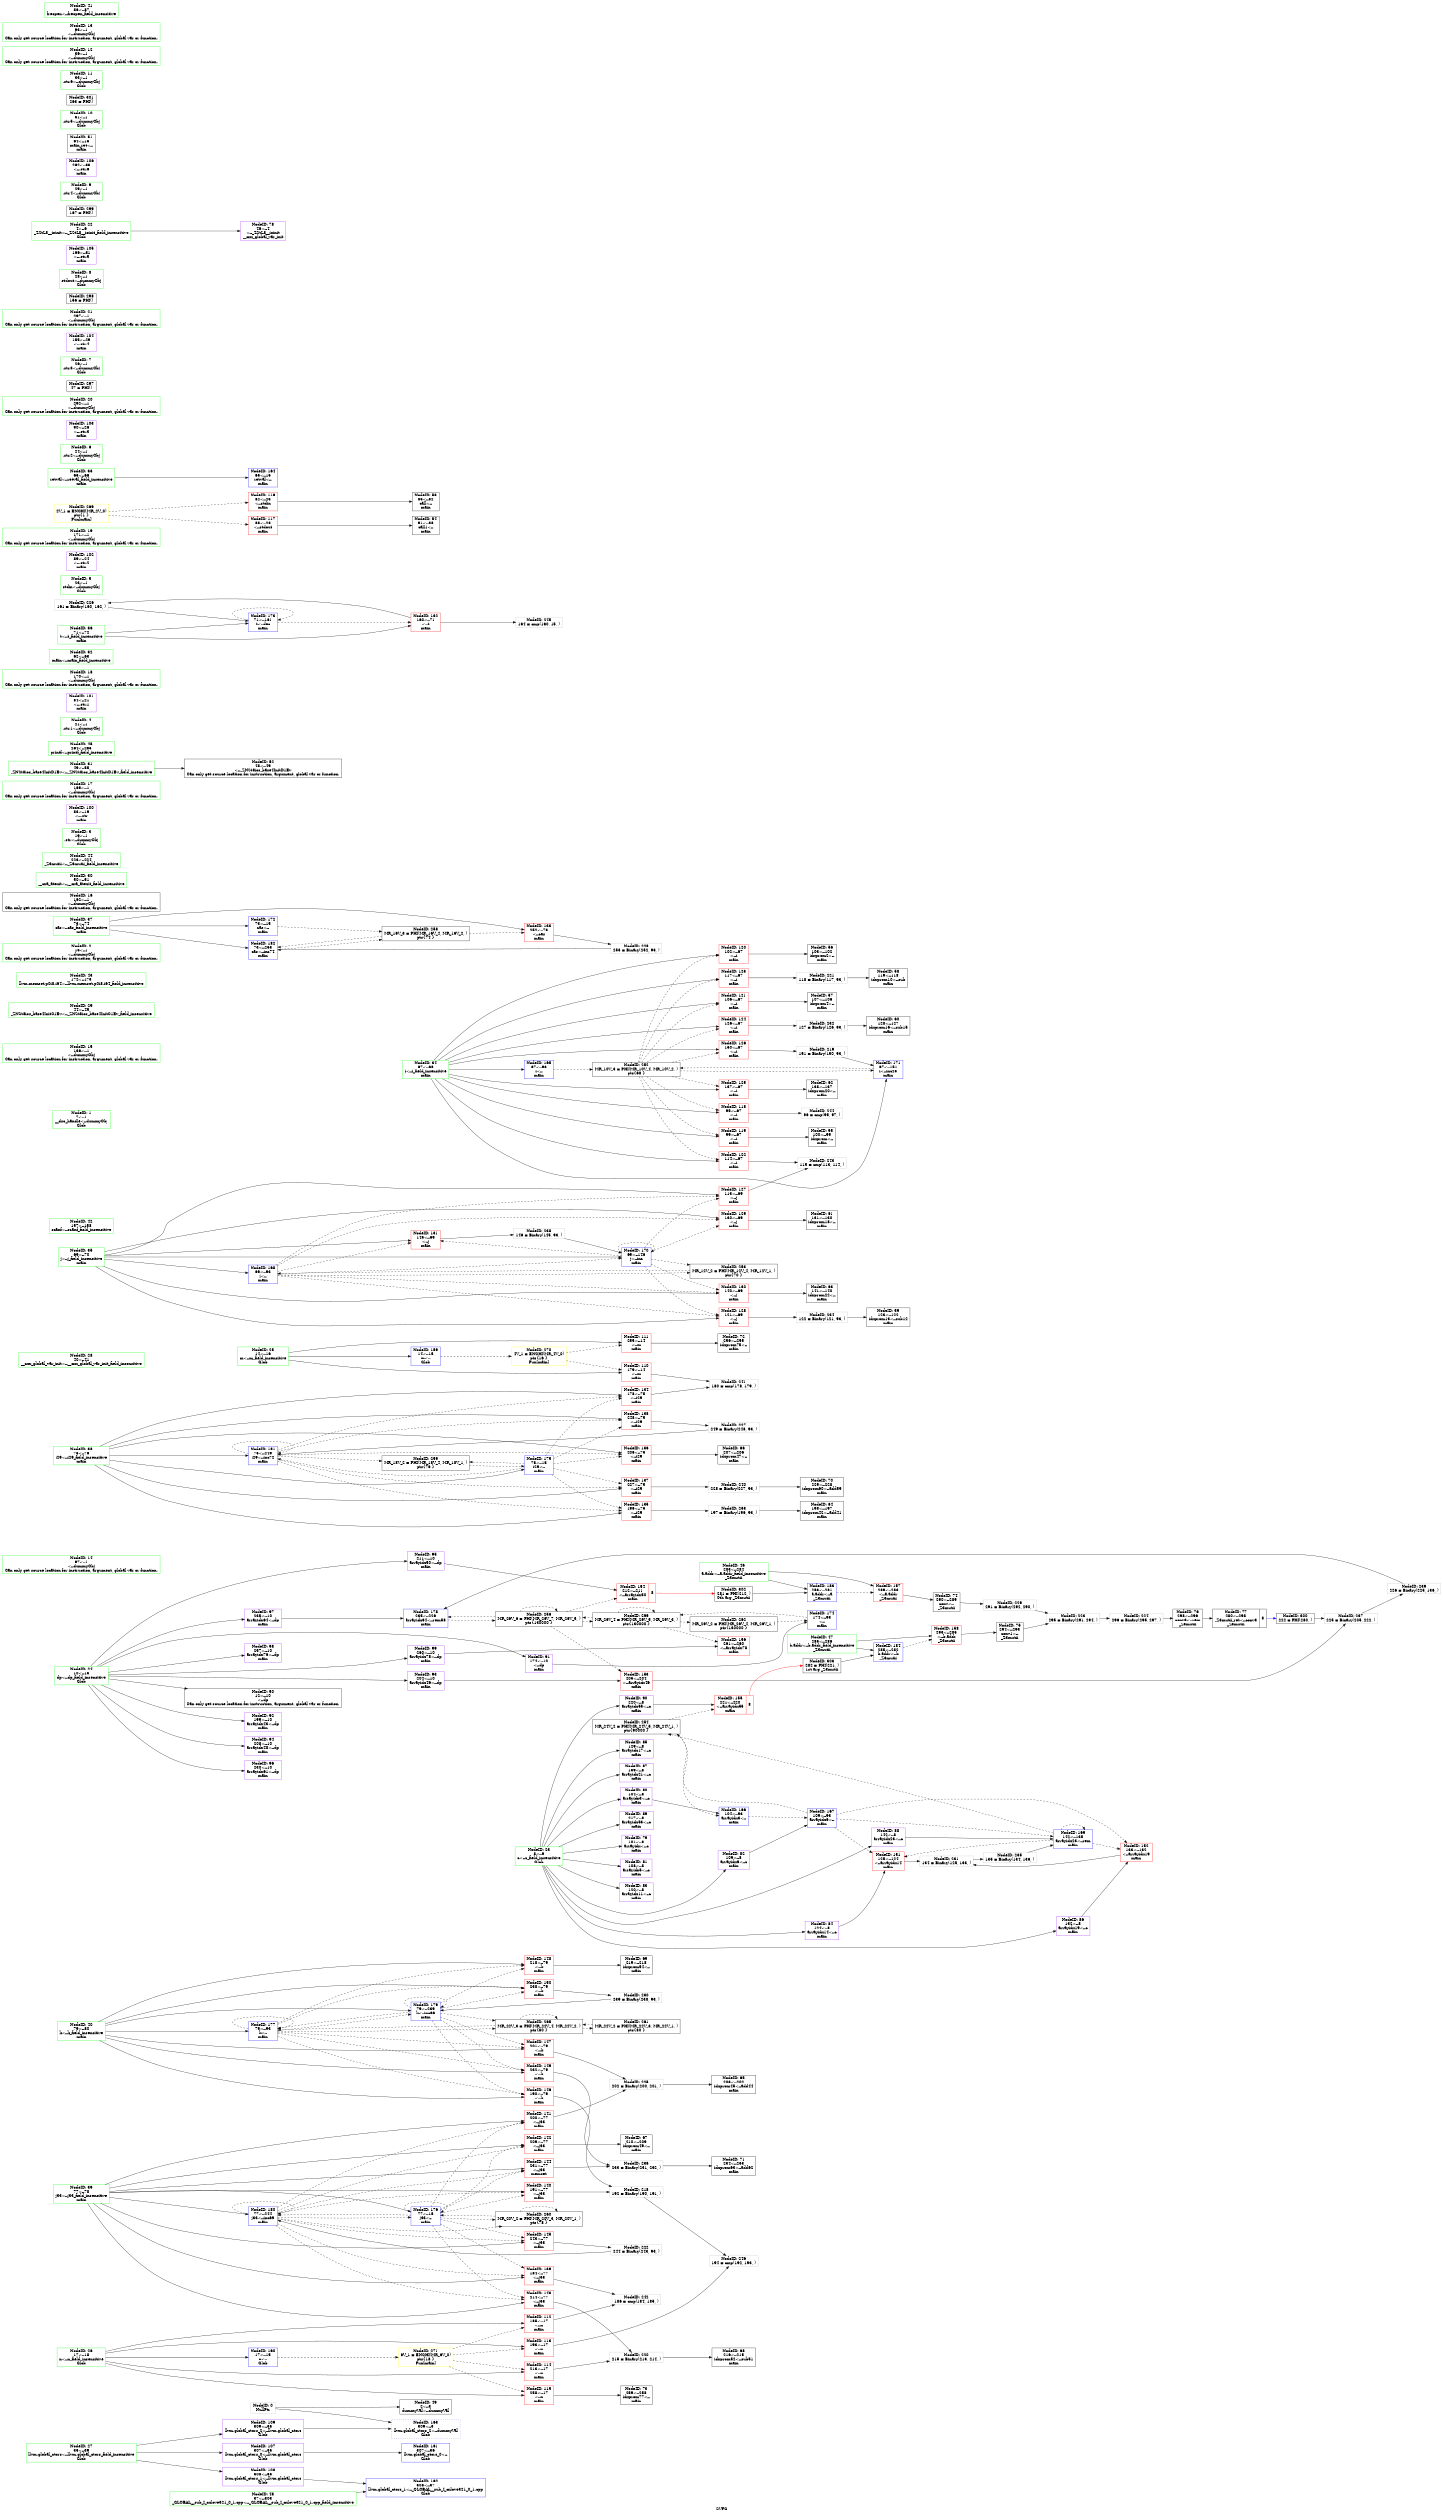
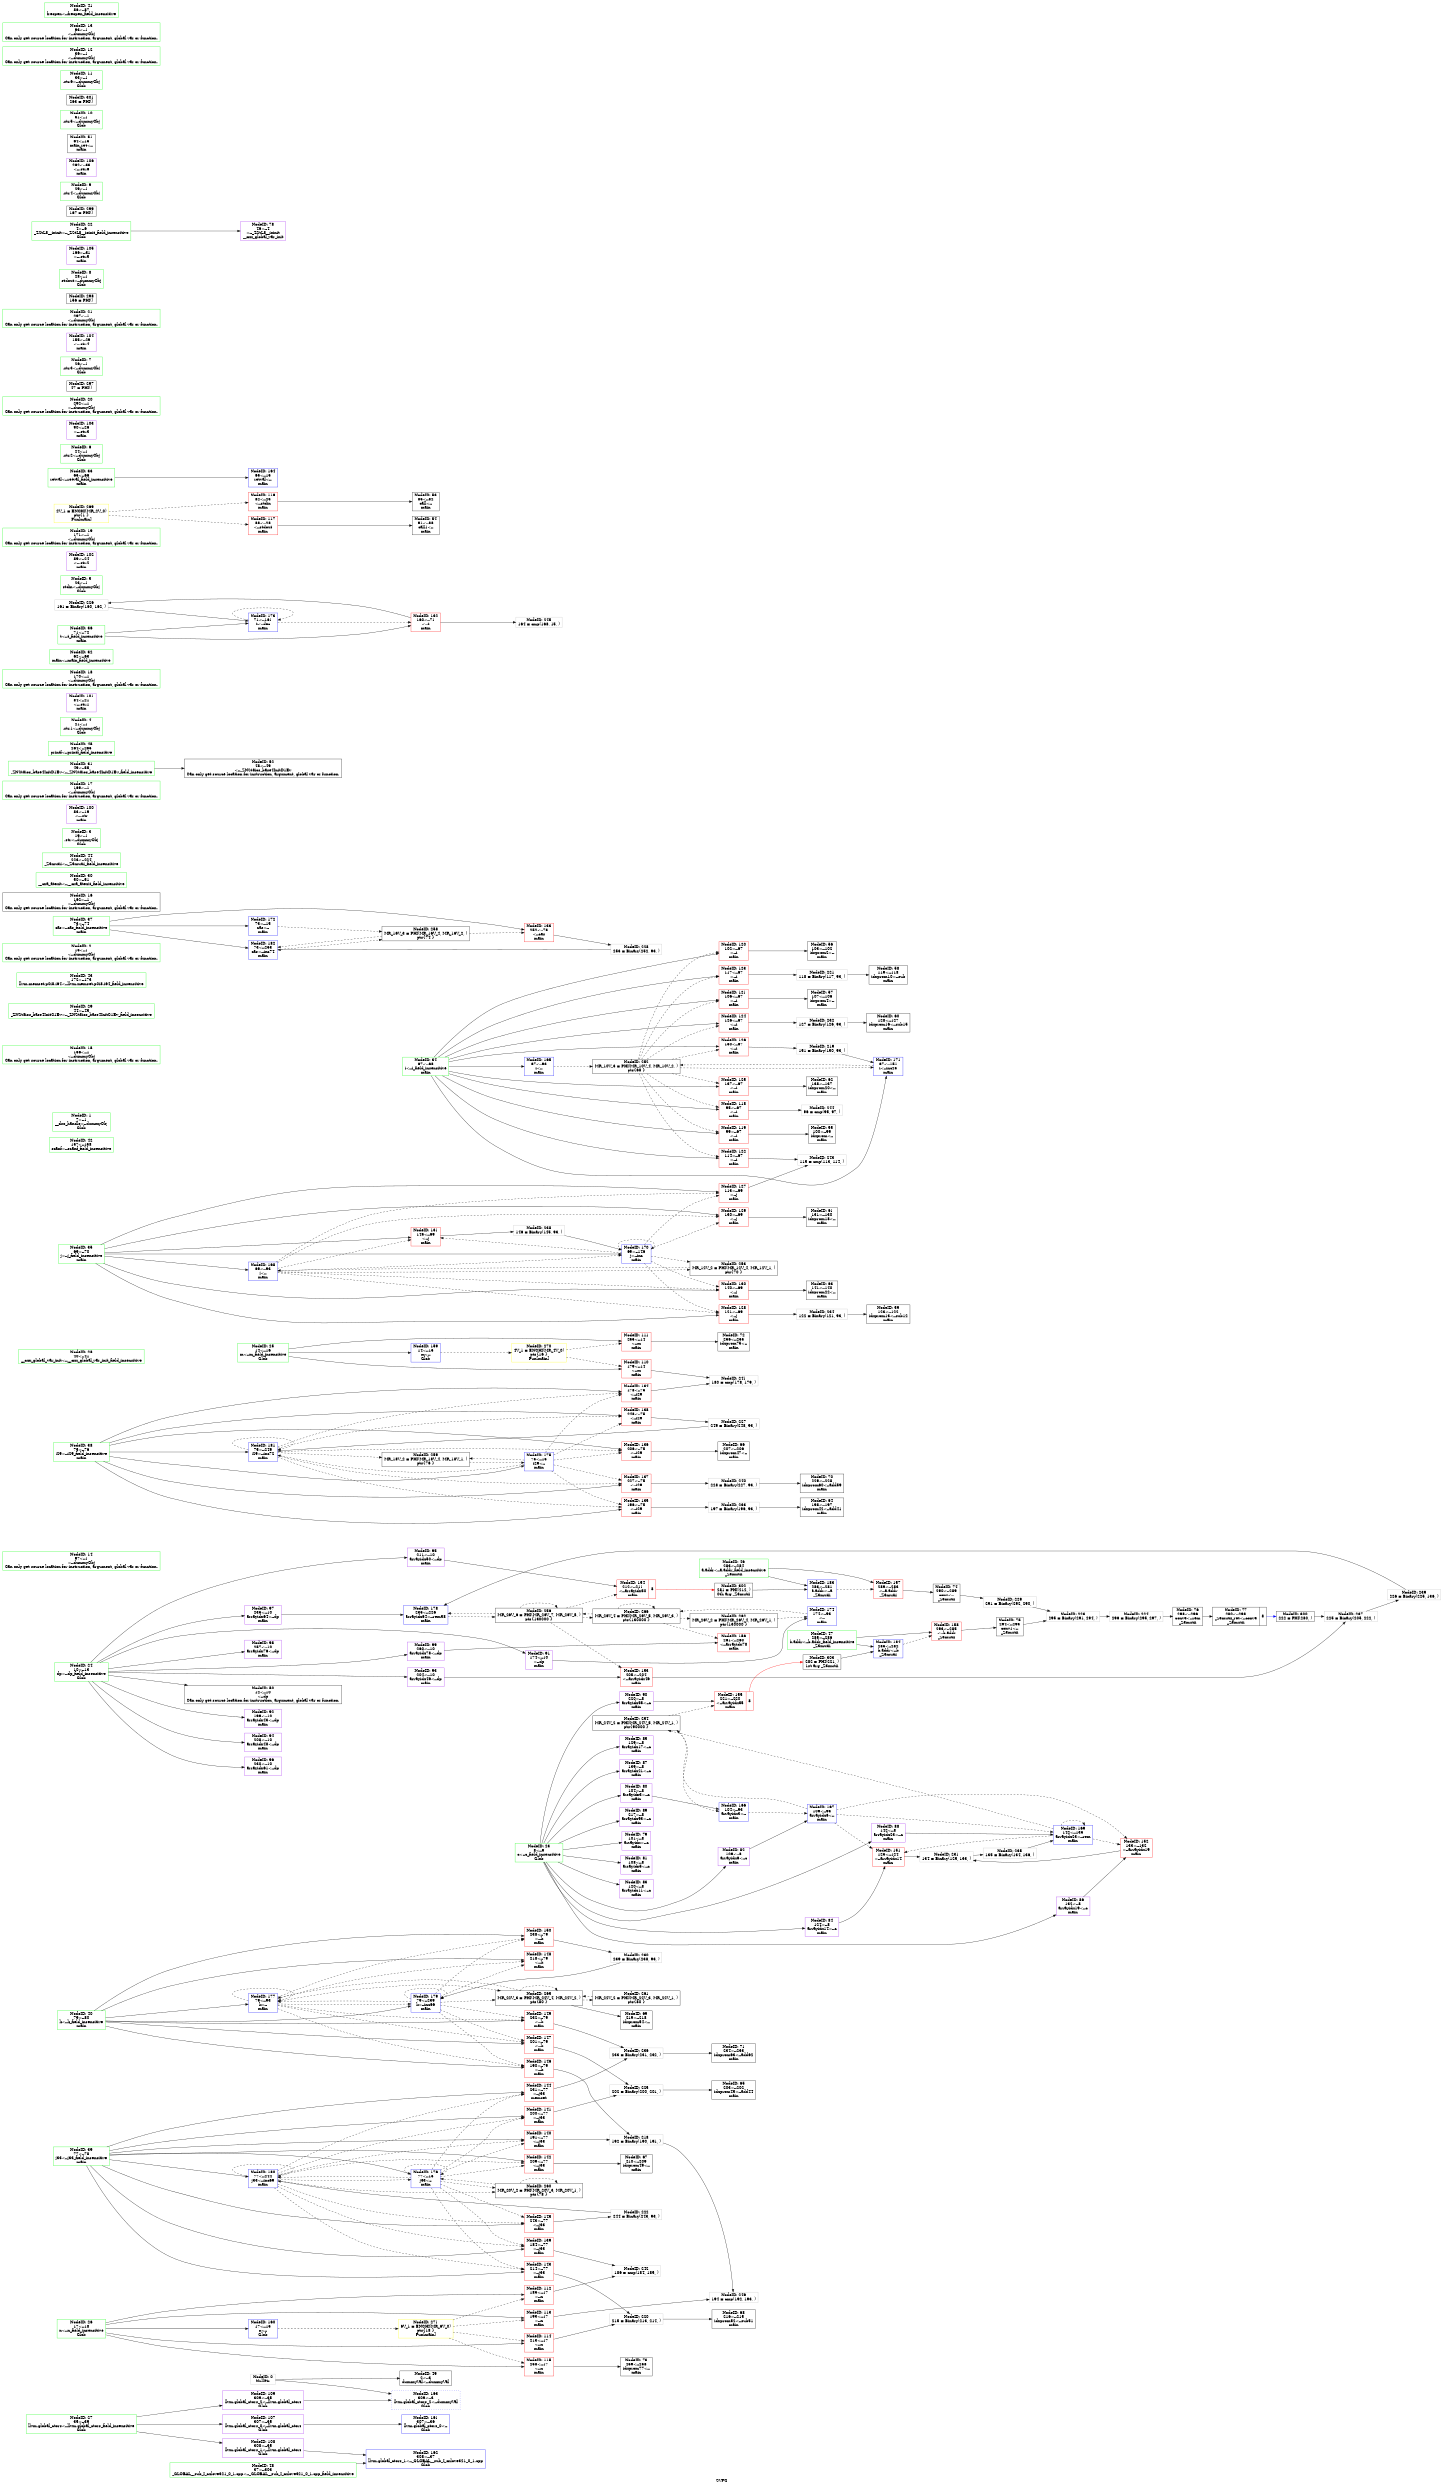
(539, 624) -> (539, 624)
(586, 1965) -> (595, 2011)
